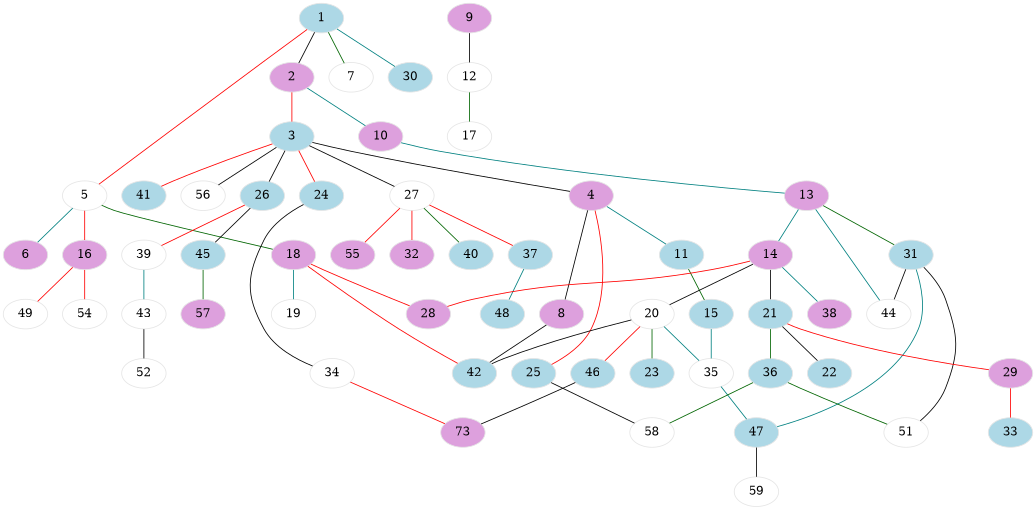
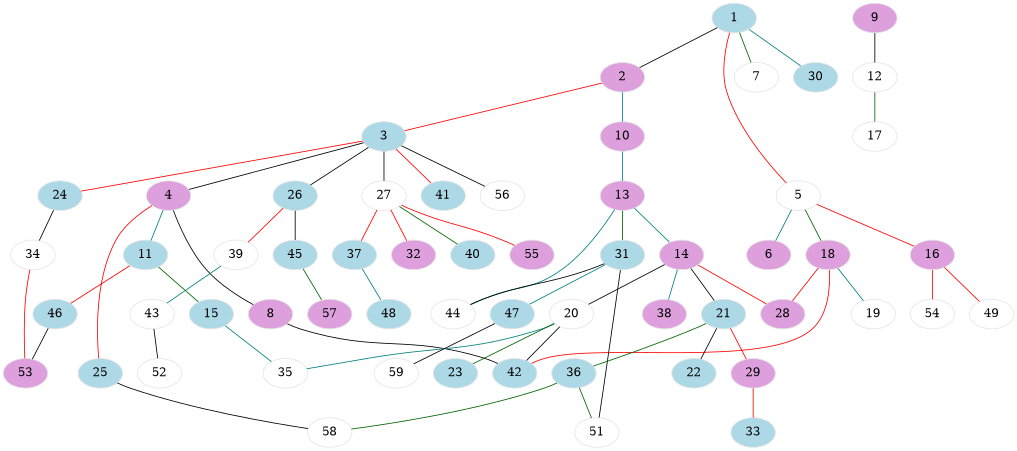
(623, 344) -> (94, 288)
(734, 403) -> none
(463, 432) -> (25, 373)
